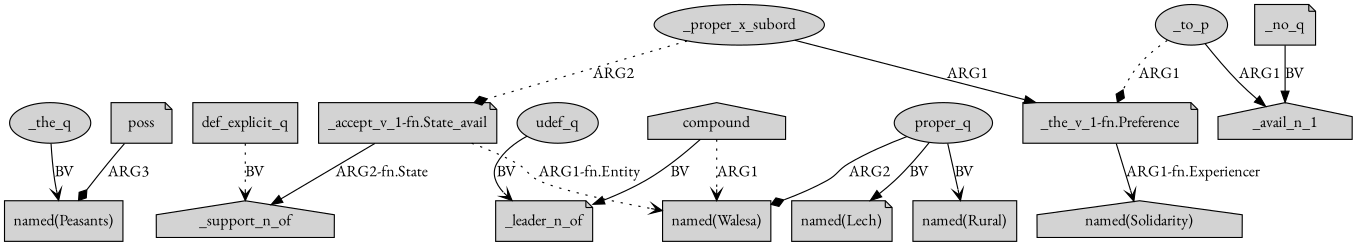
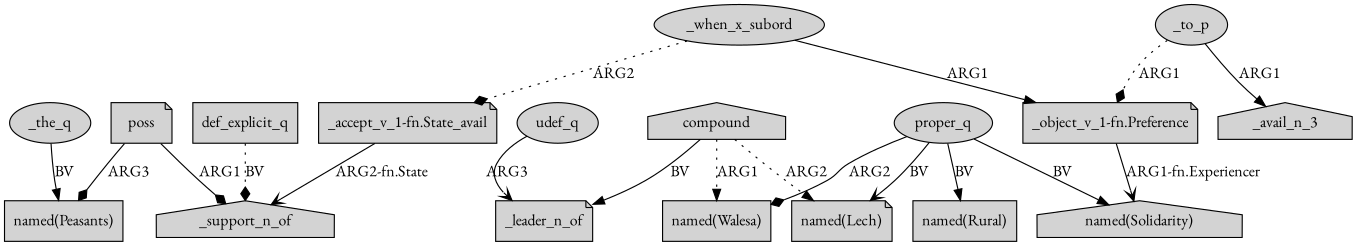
(739, 25) -> (739, 25)
(1285, 25) -> none
(1110, 123) -> (1110, 123)
(1285, 123) -> (1285, 123)
(717, 164) -> (717, 164)
(245, 165) -> (245, 165)
(53, 166) -> (53, 166)
(953, 166) -> (953, 166)
none -> (769, 167)
none -> (1036, 169)
none -> (187, 170)
(906, 170) -> (906, 170)
(328, 171) -> (328, 171)
(507, 172) -> (507, 172)
(557, 187) -> none
